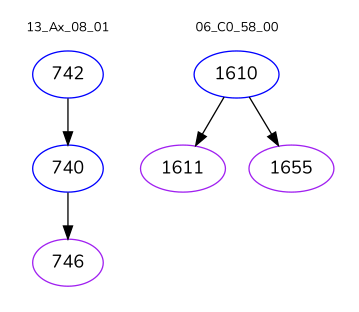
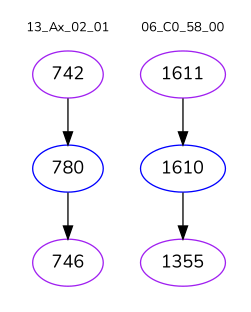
(68, 28) -> (68, 28)
(68, 74) -> (68, 74)
(213, 116) -> (183, 115)
(68, 169) -> (68, 169)
(291, 169) -> (183, 263)
